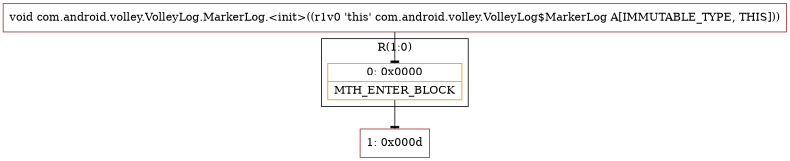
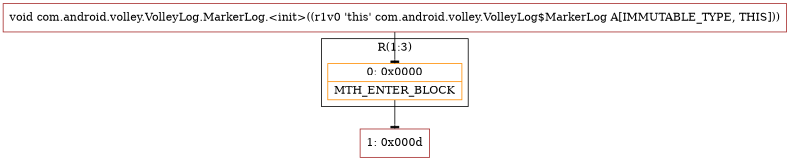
(395, 48) -> (395, 48)
